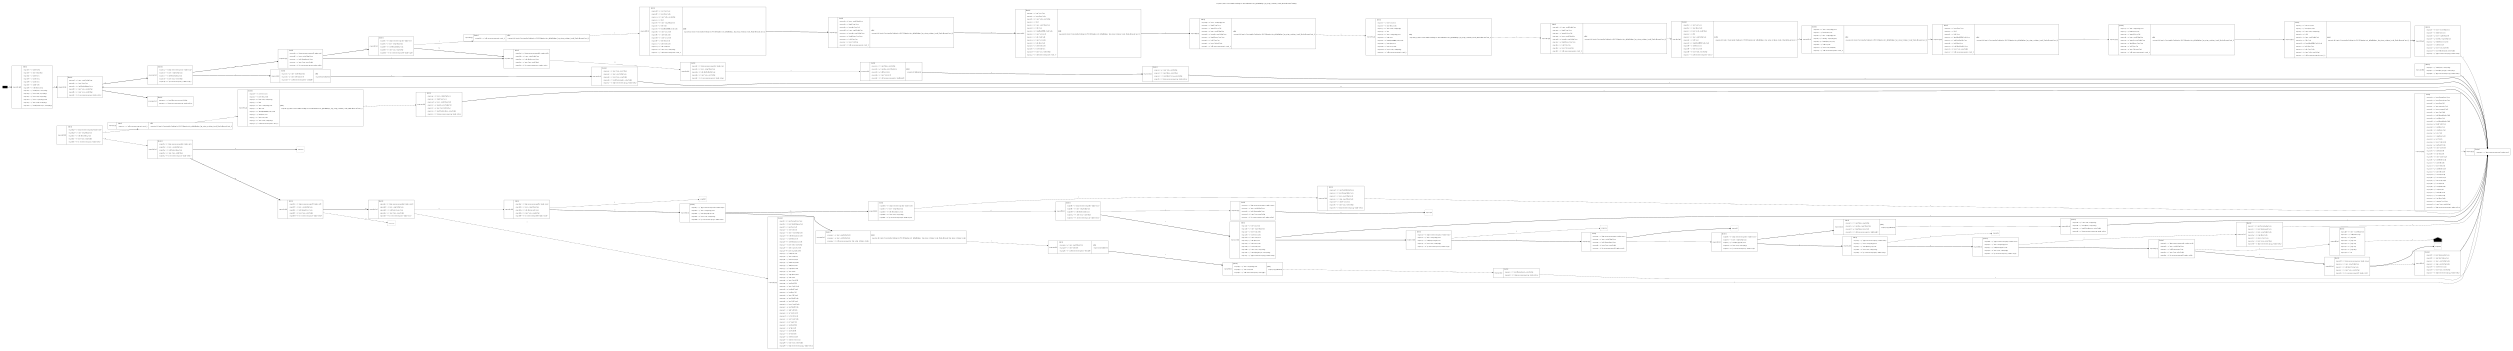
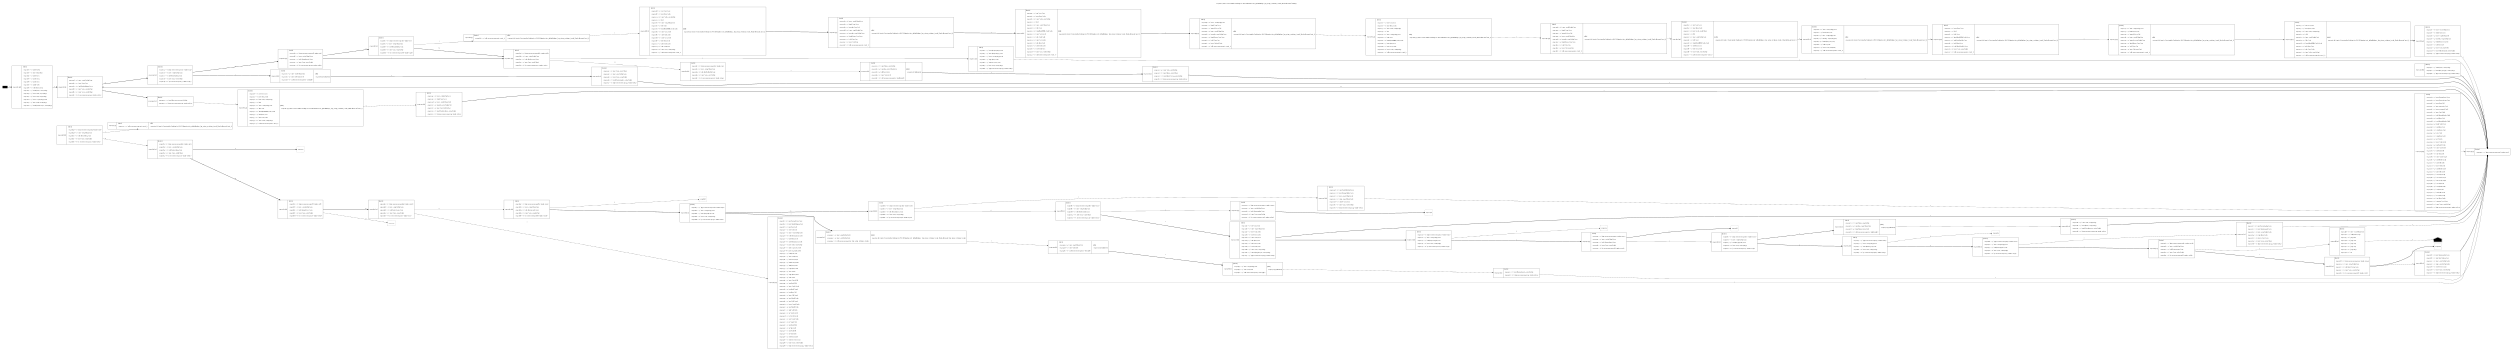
none -> (991, 59)
(216, 119) -> (215, 104)
